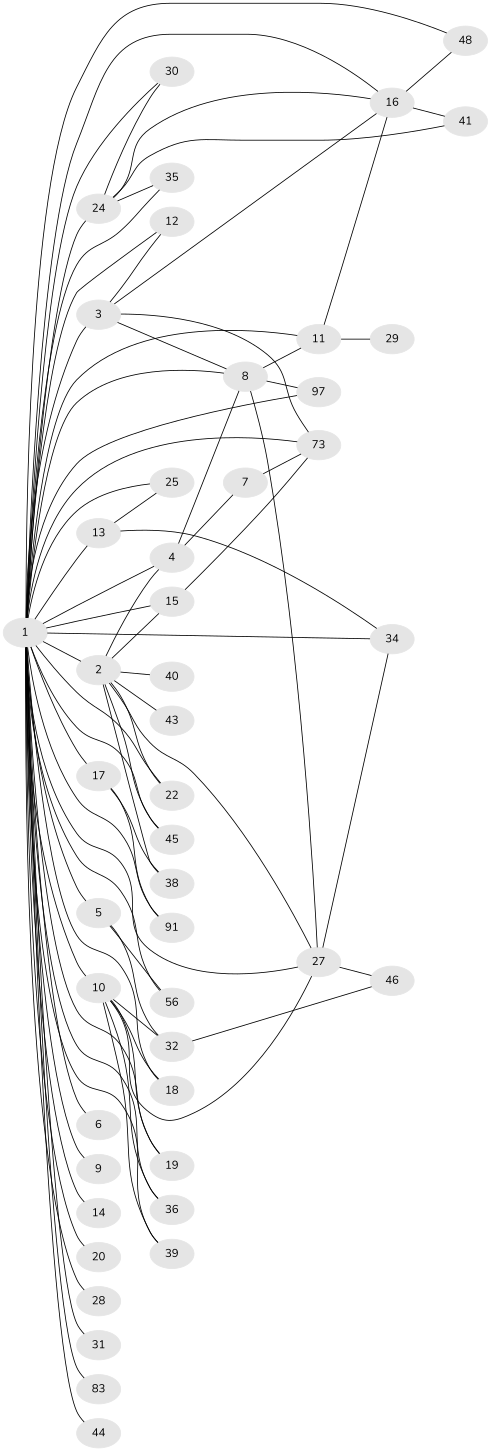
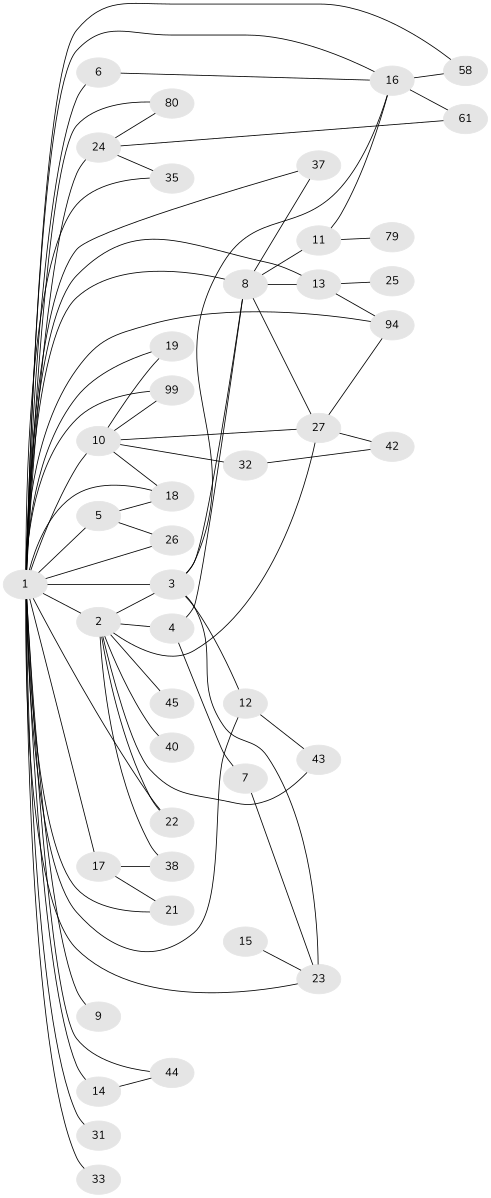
(466, 41) -> (466, 71)
(172, 72) -> (172, 104)
(218, 100) -> (245, 77)
(466, 121) -> (466, 119)
none -> (282, 285)
(392, 339) -> (392, 237)
(73, 385) -> none
(319, 392) -> (319, 166)
(319, 445) -> (319, 979)
(63, 526) -> none
(98, 595) -> none
(98, 617) -> none
(392, 639) -> (392, 325)
(131, 640) -> (135, 603)
none -> (282, 732)
(95, 739) -> none
(121, 862) -> none
(172, 928) -> (172, 911)
(134, 981) -> (135, 506)
(392, 981) -> (392, 447)
(172, 1003) -> (172, 541)
none -> (135, 1082)
(172, 1210) -> none
(172, 1254) -> (172, 391)
(99, 1257) -> none
(99, 1301) -> none
(99, 1389) -> (99, 1180)
